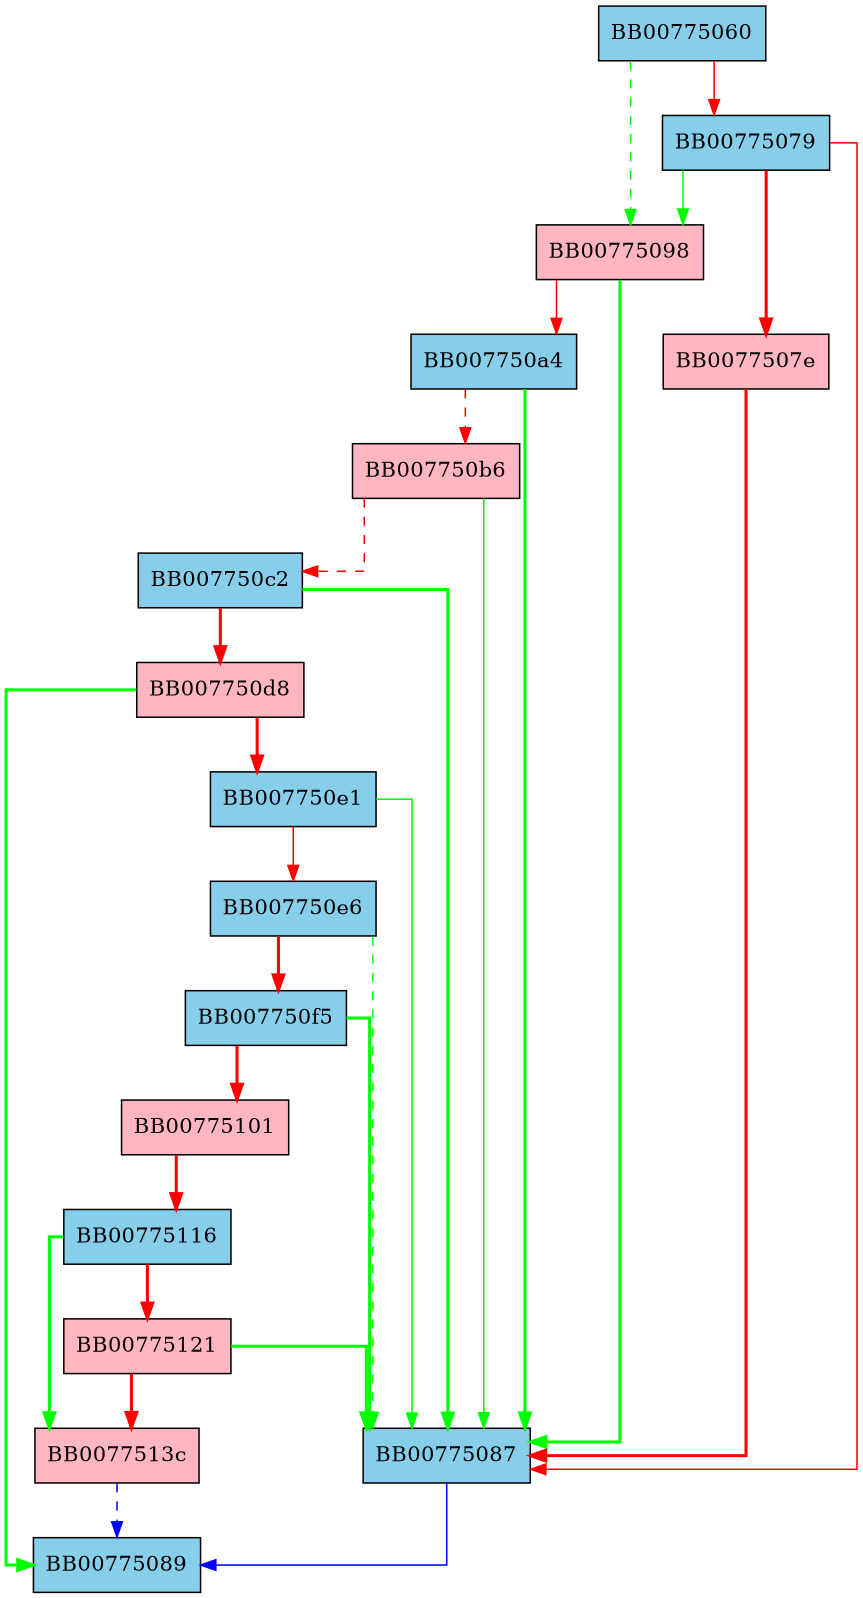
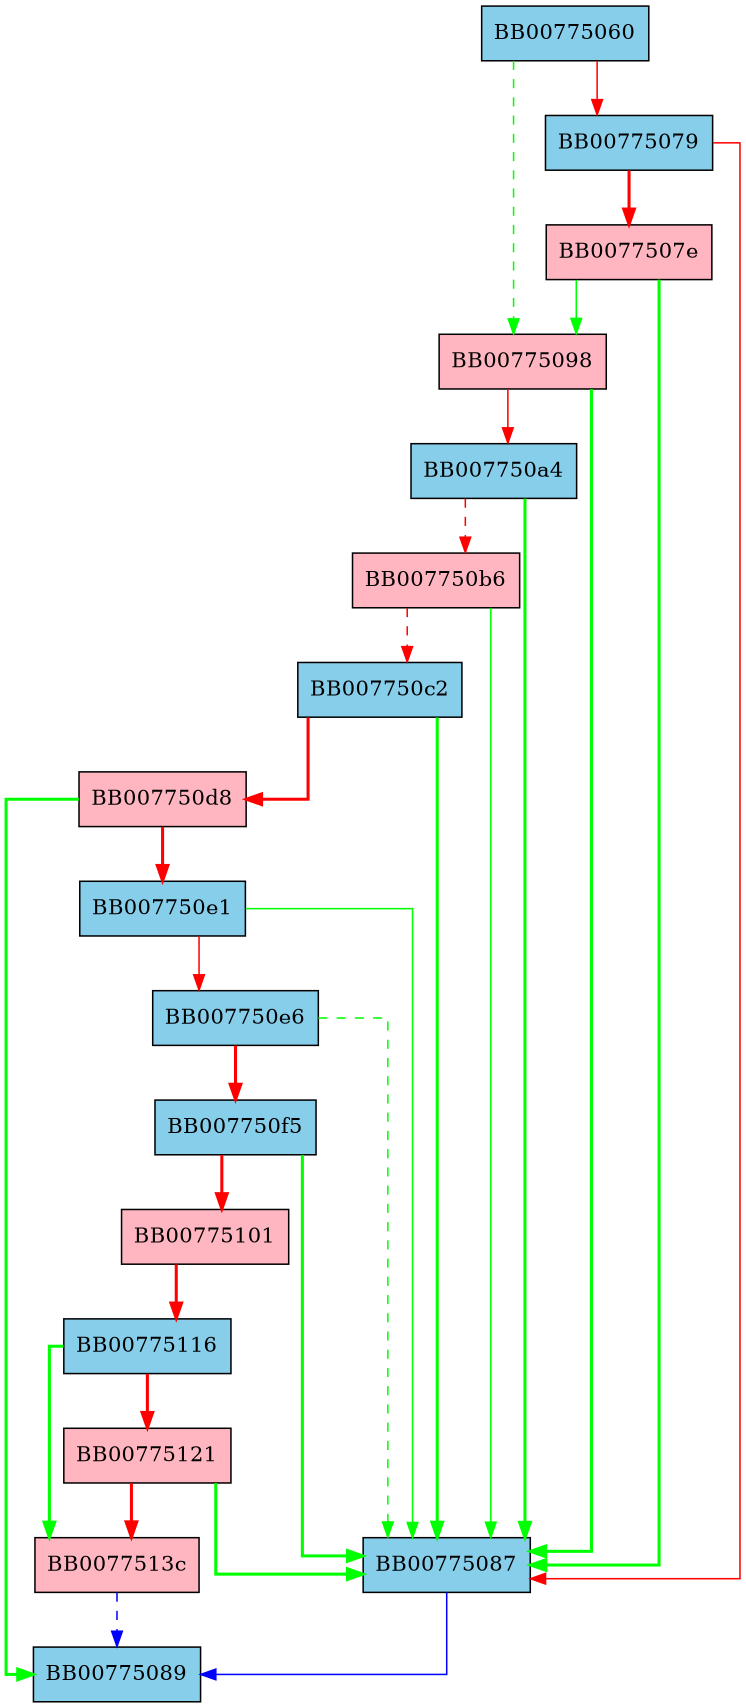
(683, 190) -> (576, 299)
(746, 1023) -> (659, 979)
